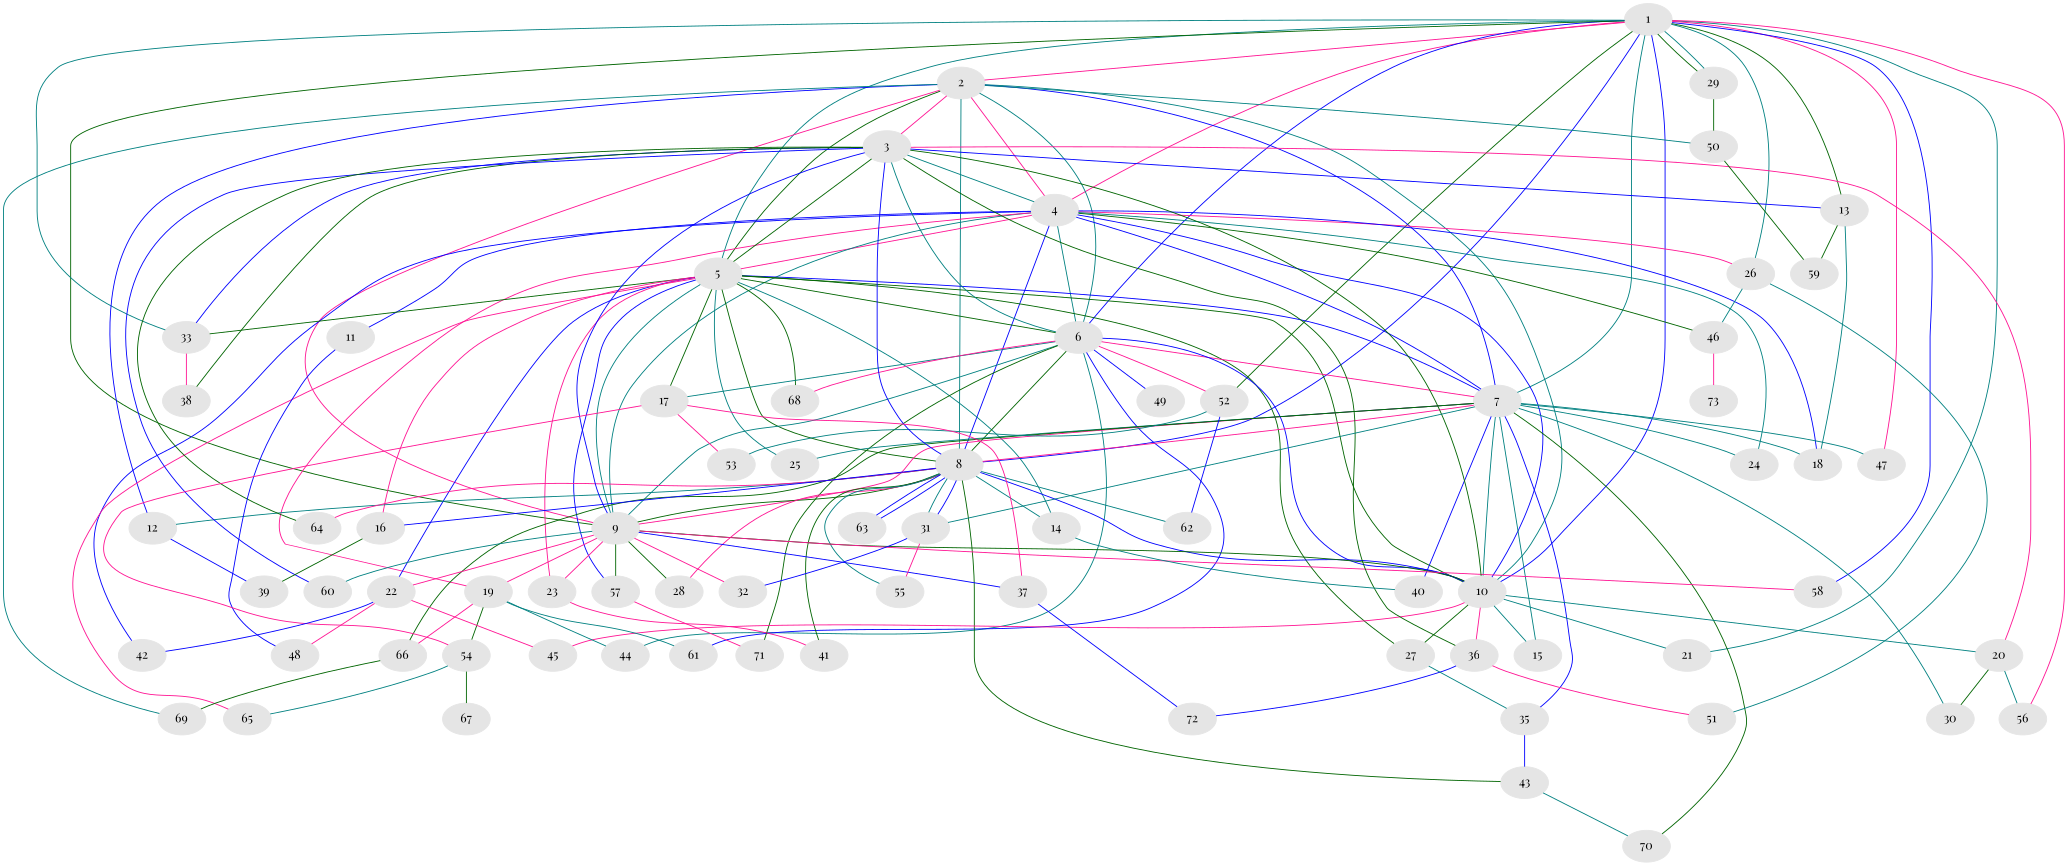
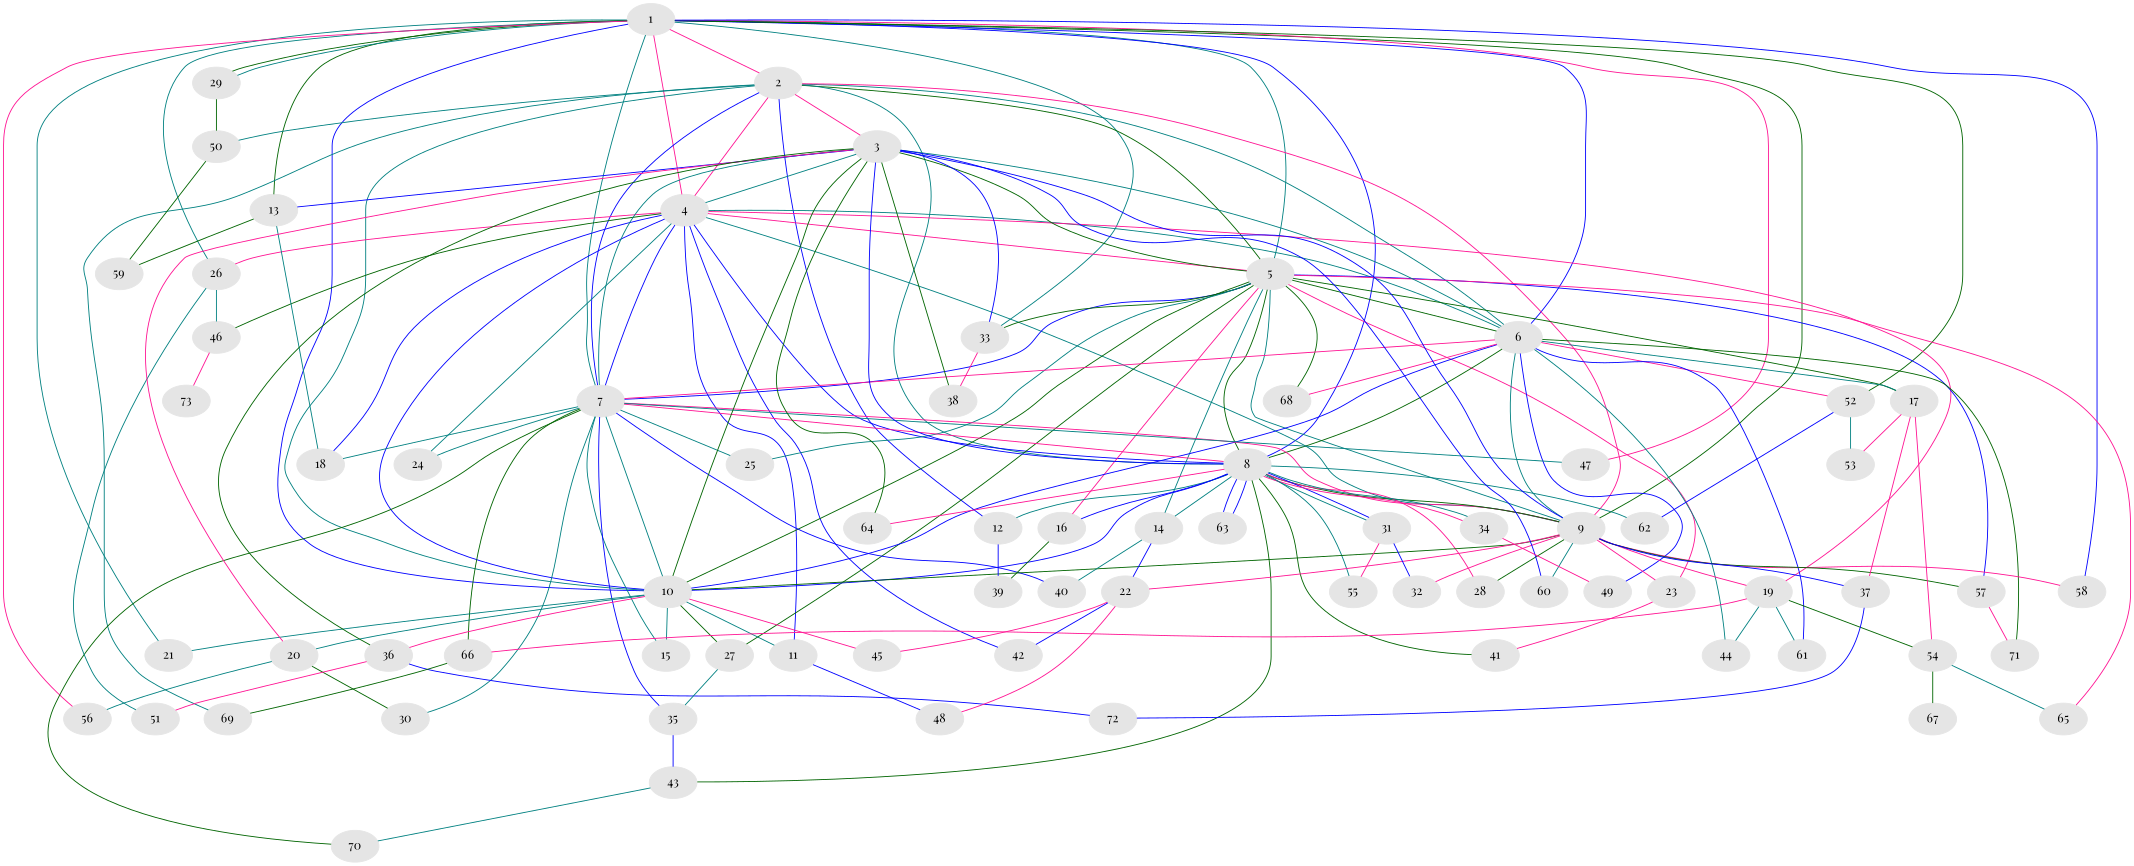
(515, 390) -> (1142, 560)
(1211, 465) -> (654, 193)
none -> (1484, 528)
none -> (730, 624)
